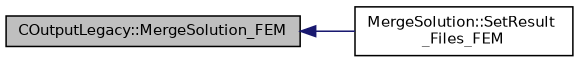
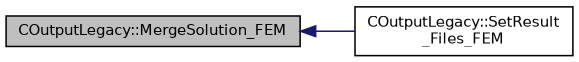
(464, 31) -> (464, 31)
